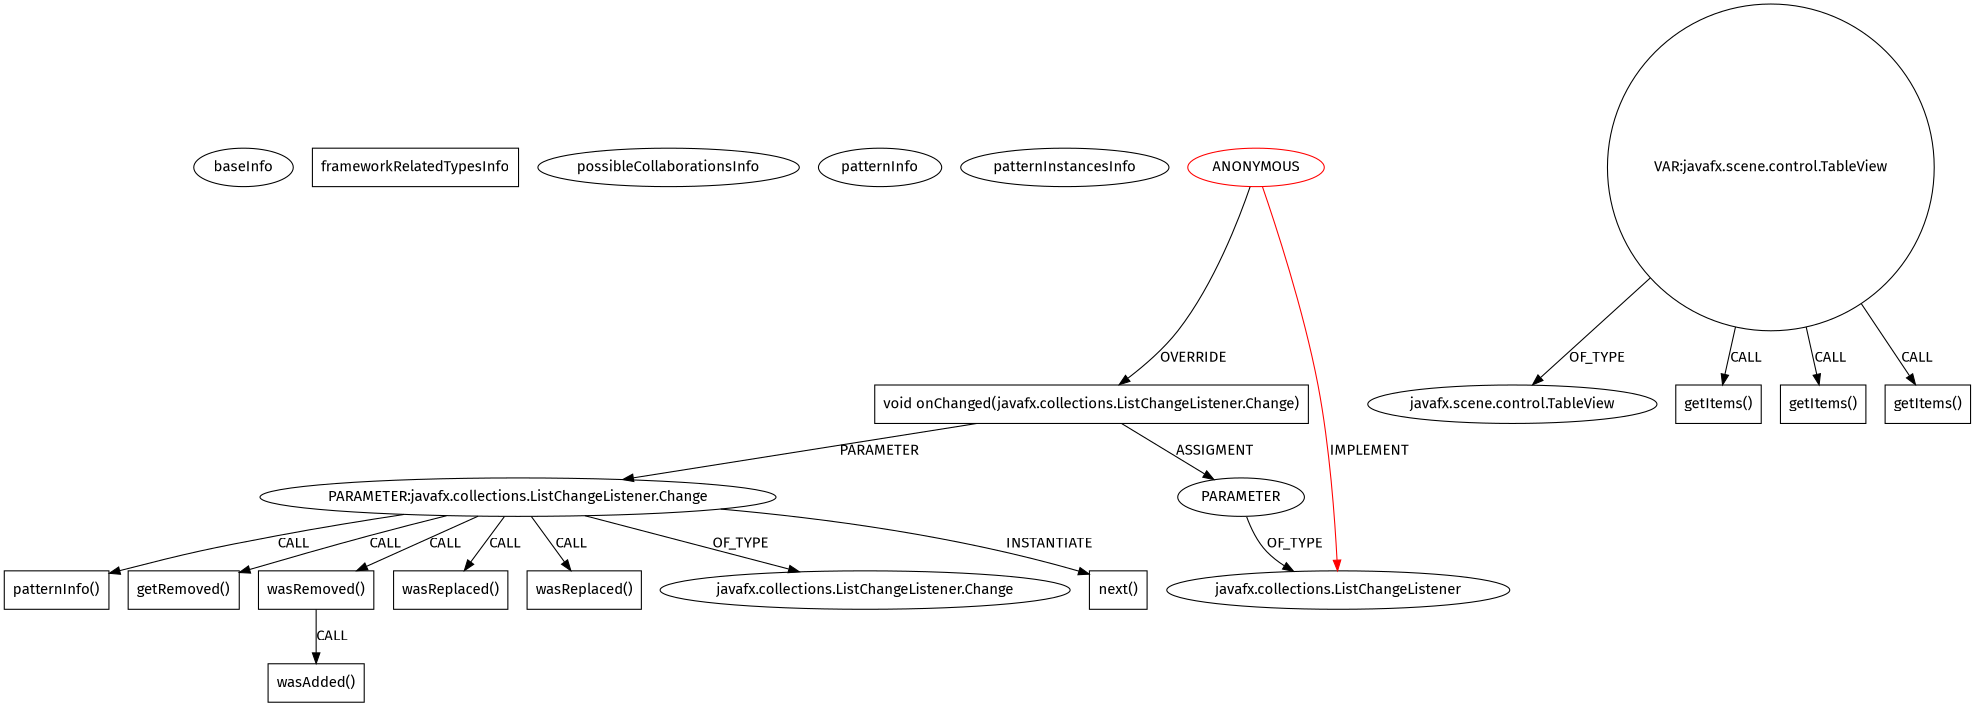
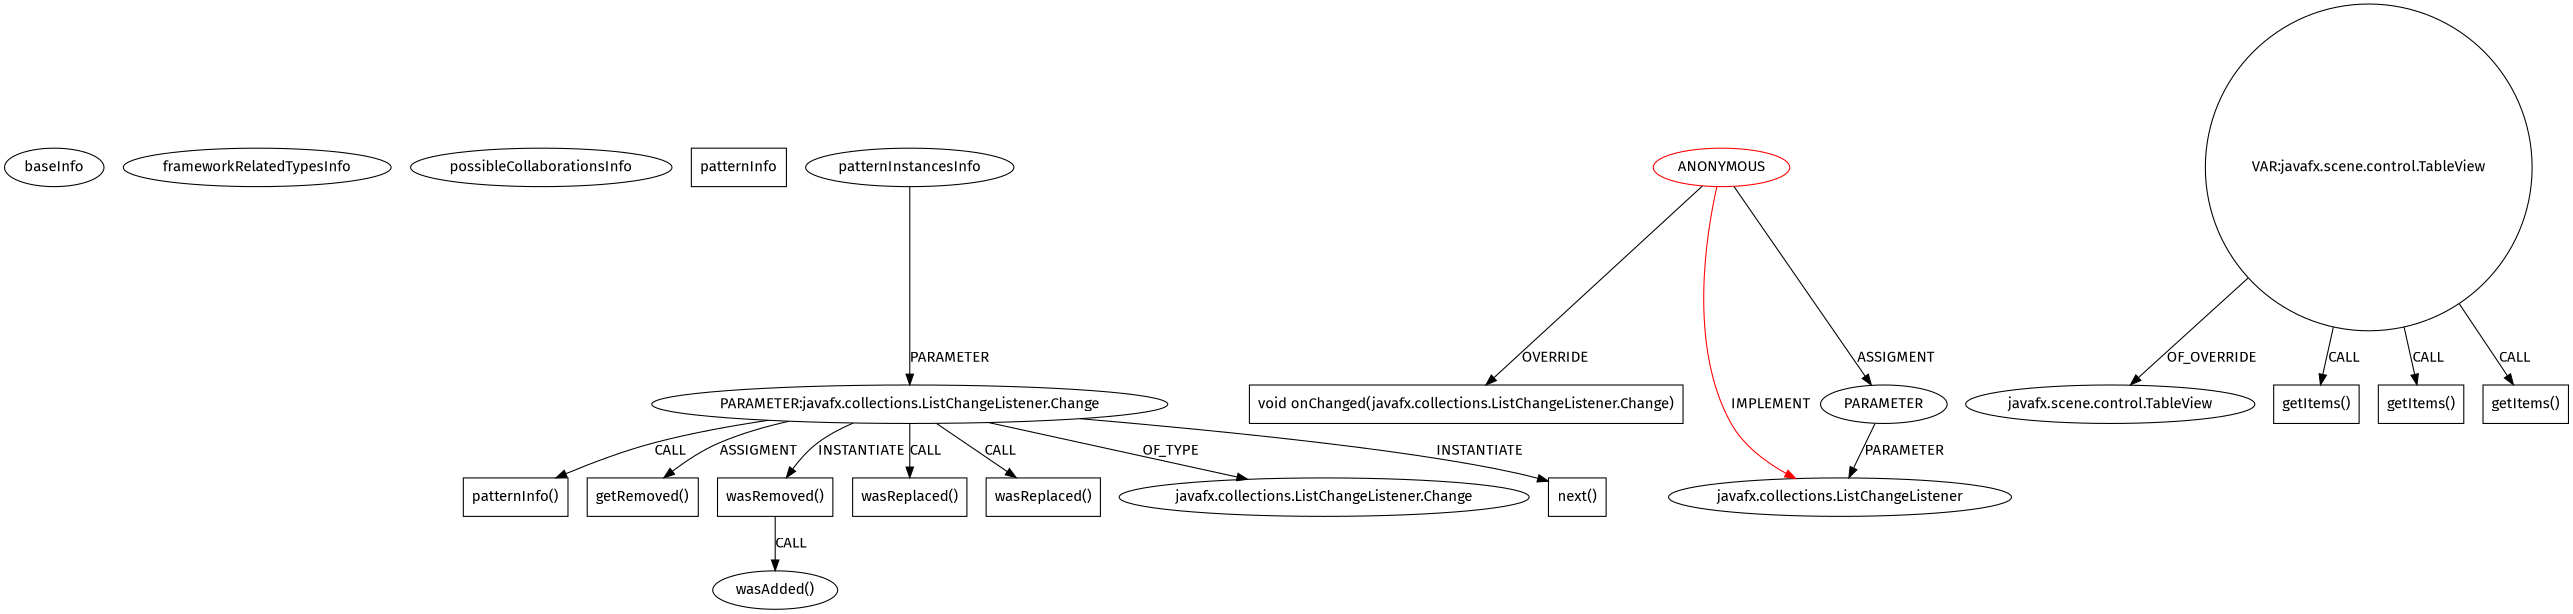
(415, 167) -> (257, 167)
(880, 167) -> (739, 167)
(1597, 358) -> (2212, 358)
(1163, 449) -> (1800, 281)
(805, 451) -> (910, 280)
(386, 544) -> (759, 451)
(445, 544) -> (862, 451)
(1295, 544) -> (1905, 451)
(316, 683) -> (775, 590)
